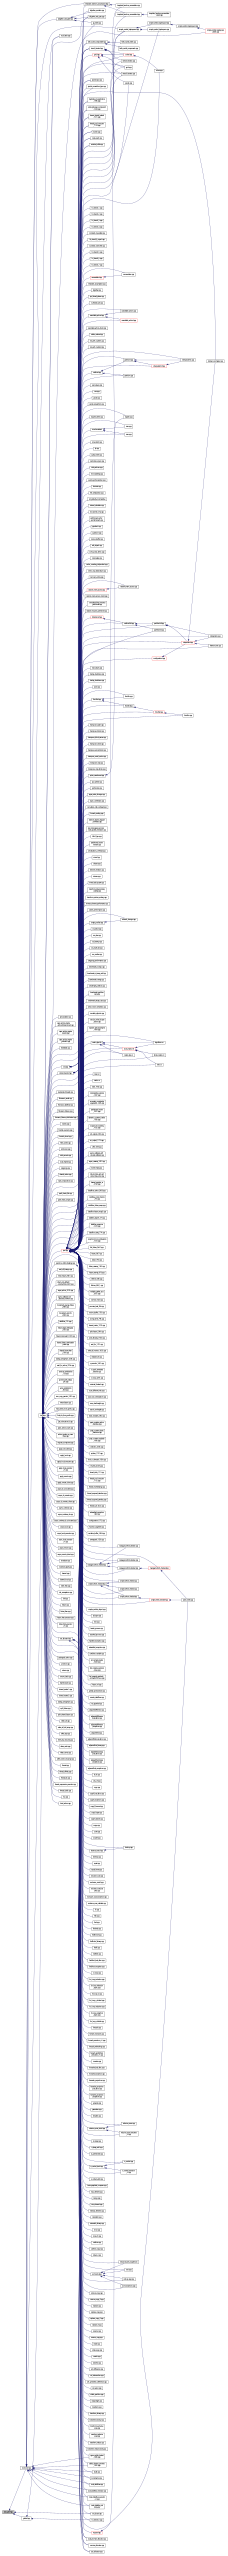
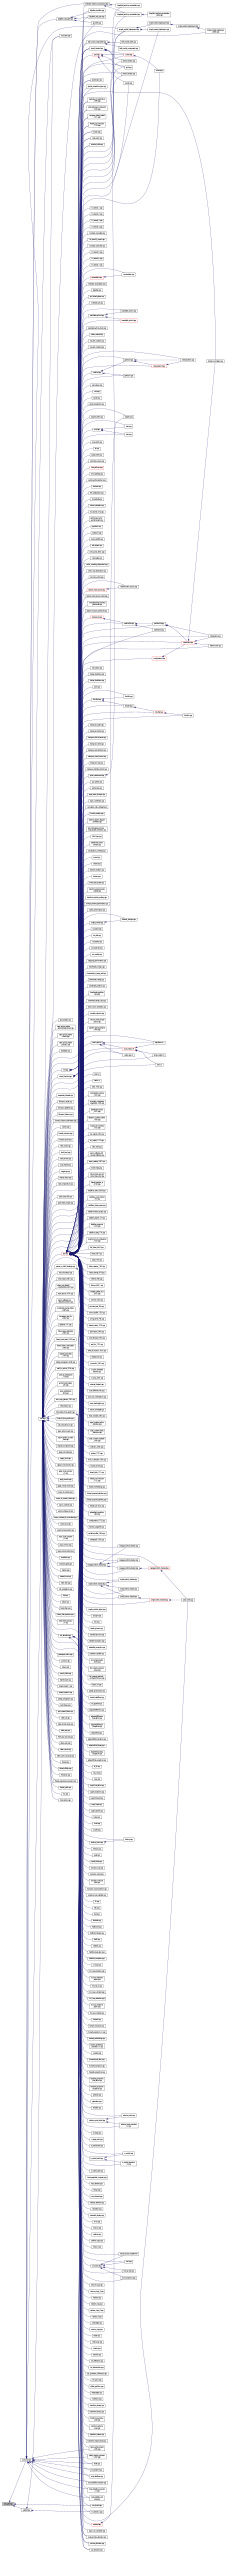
(215, 31) -> (215, 31)
(97, 116) -> (97, 116)
(97, 430) -> (97, 430)
(97, 468) -> (97, 468)
(97, 499) -> (97, 499)
(48, 703) -> none
(97, 769) -> (97, 769)
(45, 1455) -> (81, 1973)
(97, 1753) -> none
(97, 2331) -> (97, 2323)
